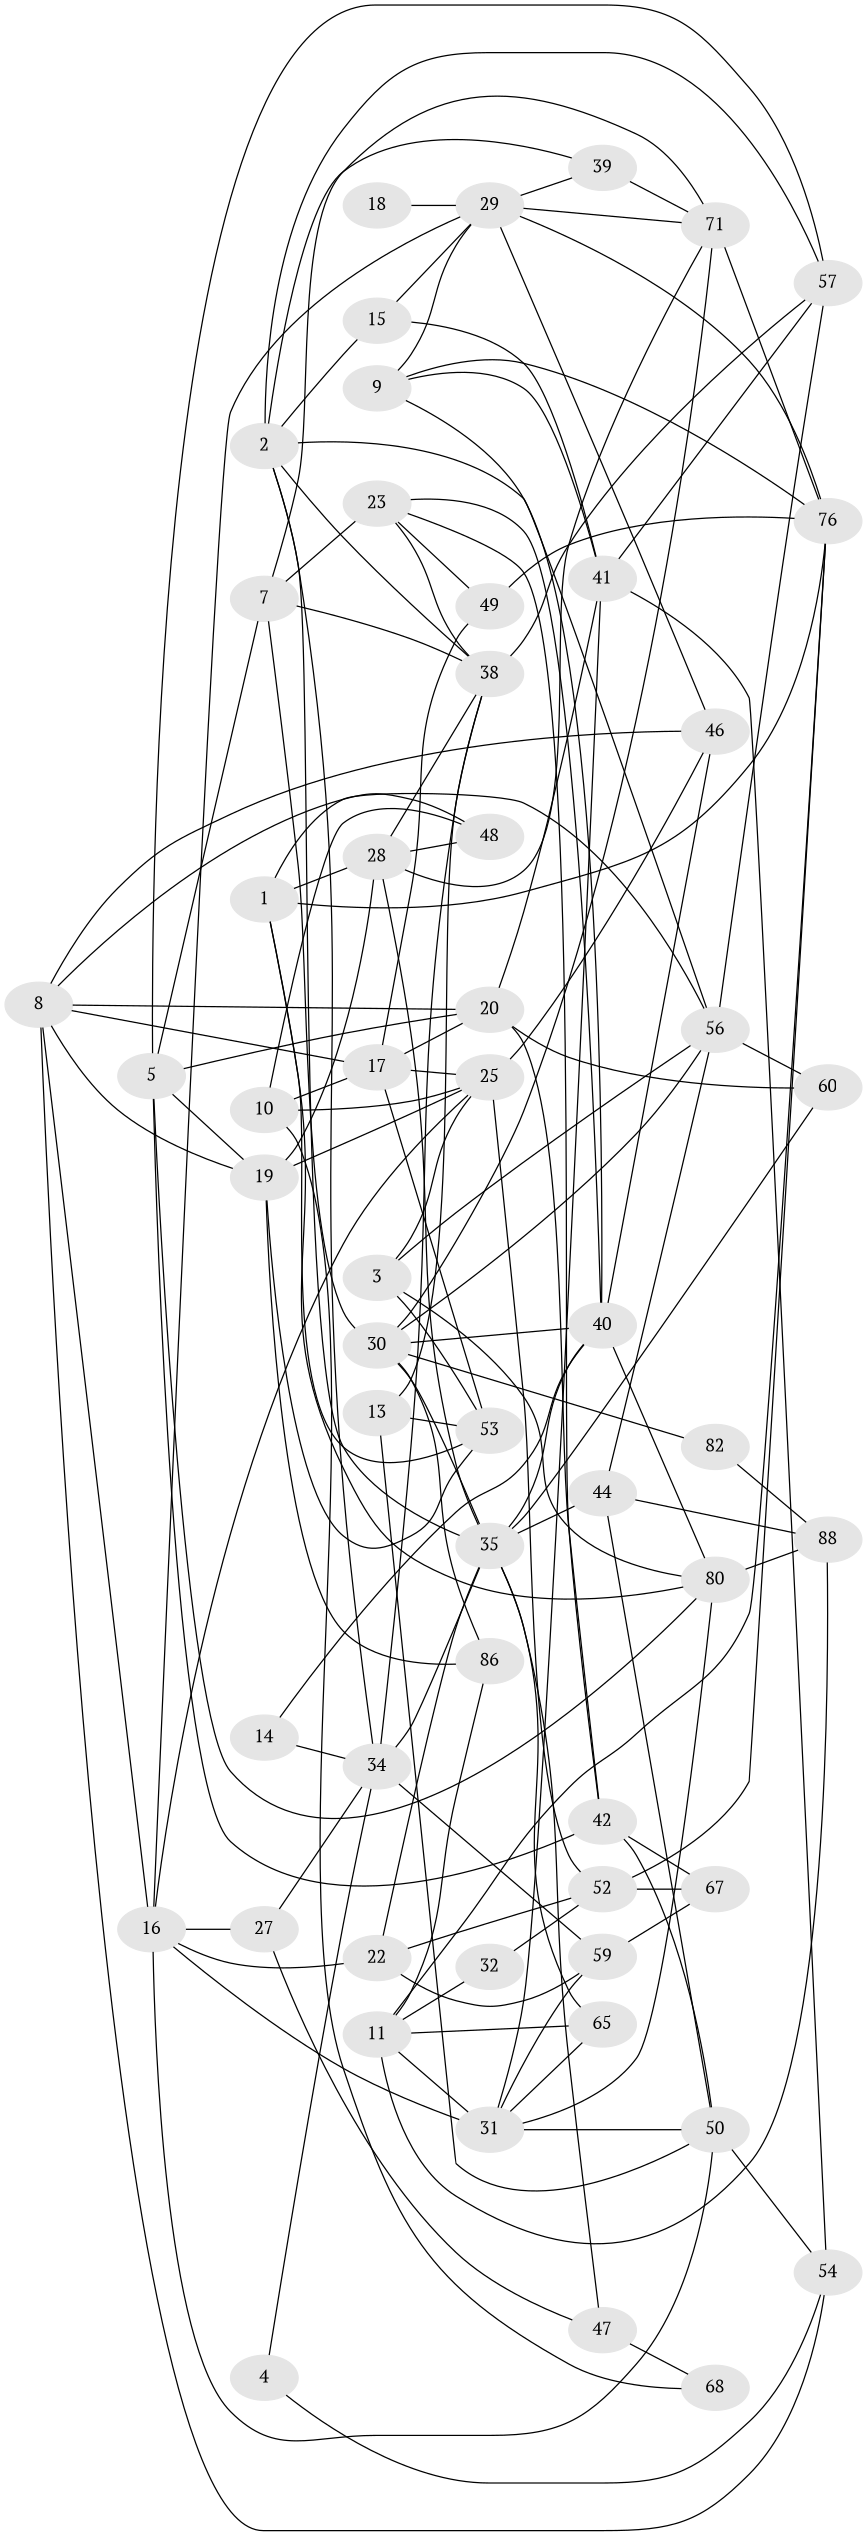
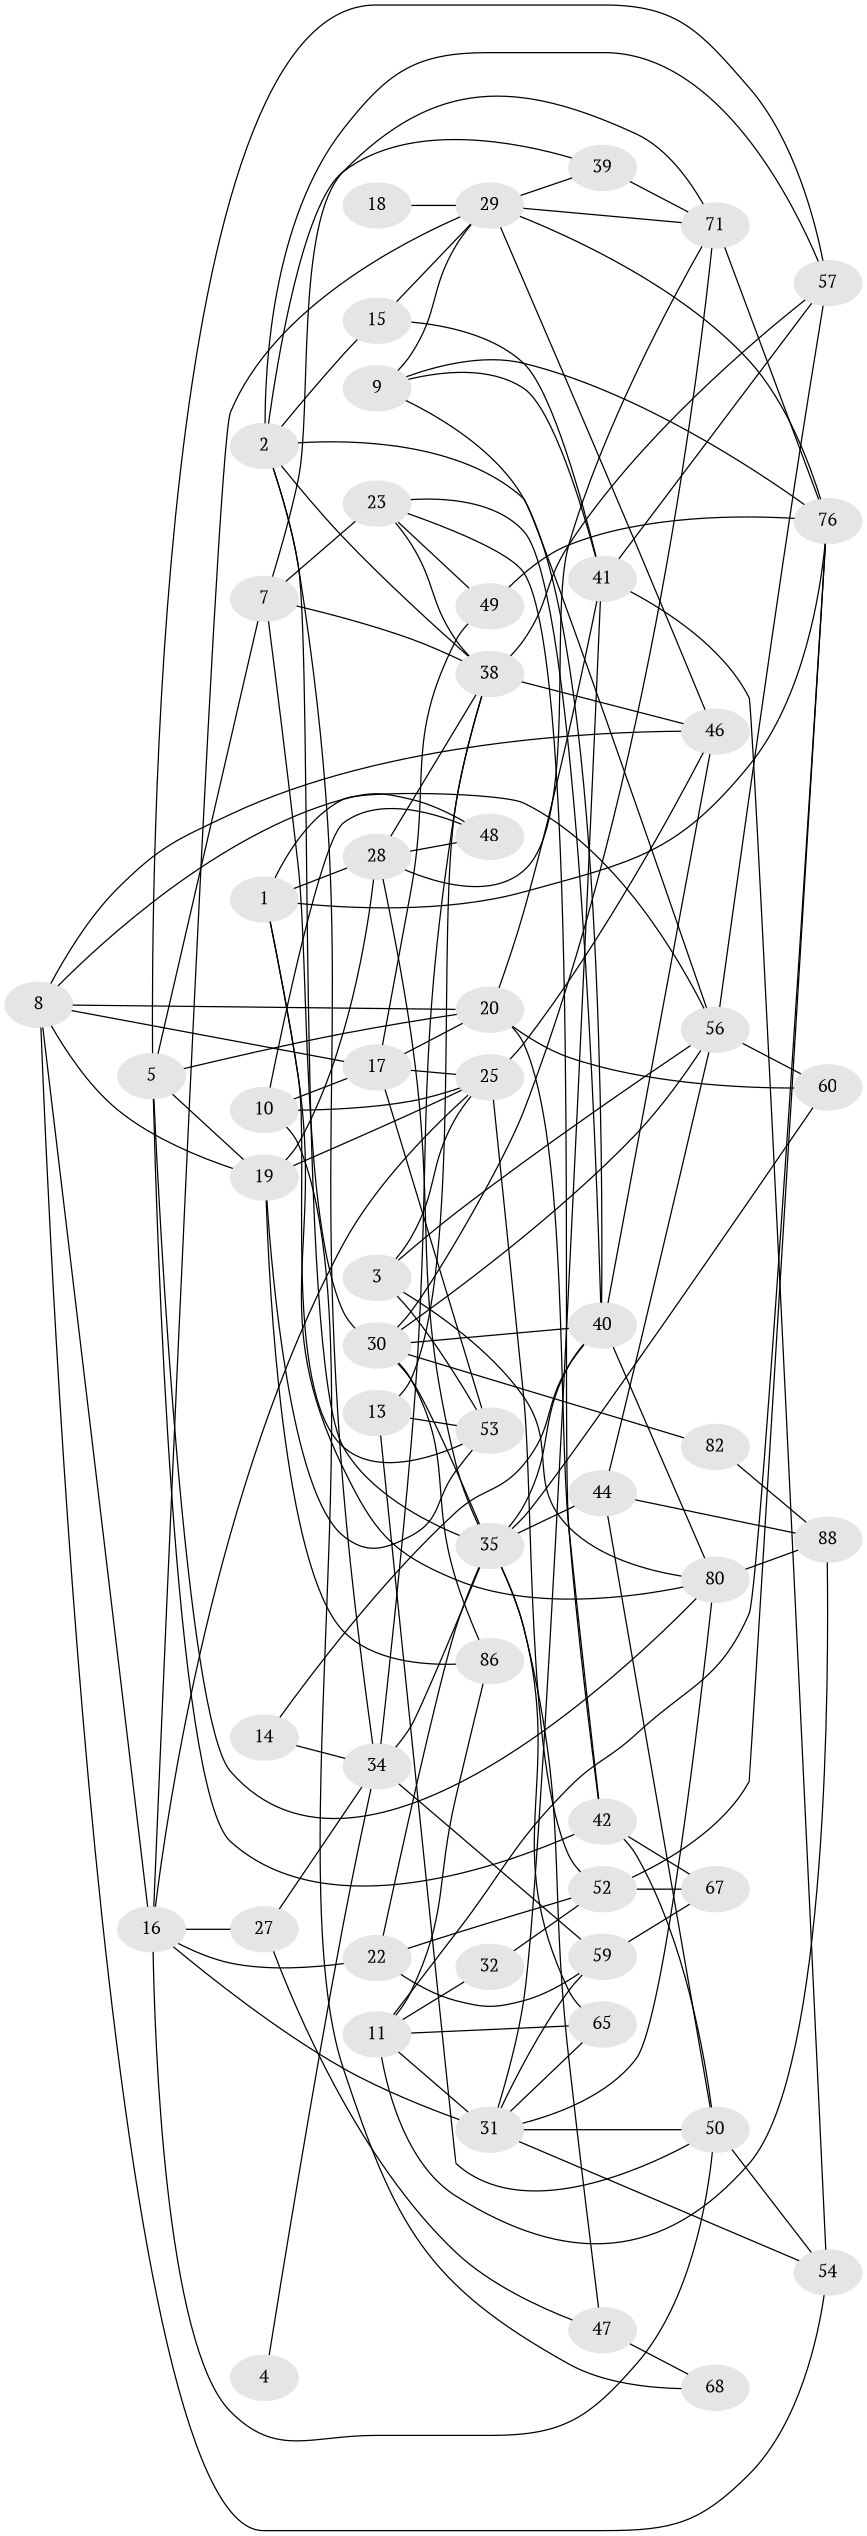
none -> (611, 705)
(589, 2483) -> (659, 2201)
